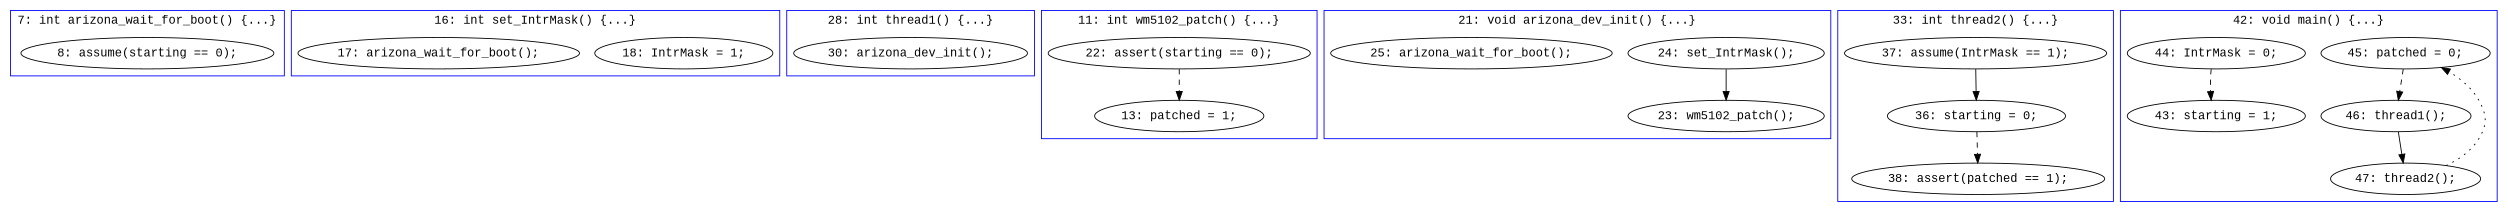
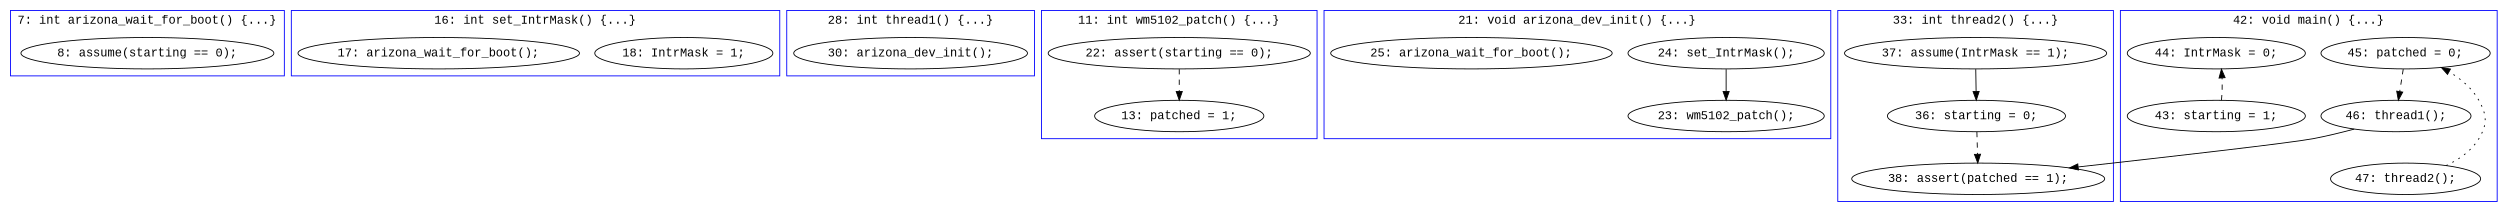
(2211, 80) -> (2222, 89)
(2400, 143) -> (2217, 151)
